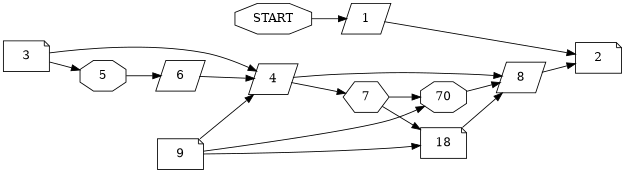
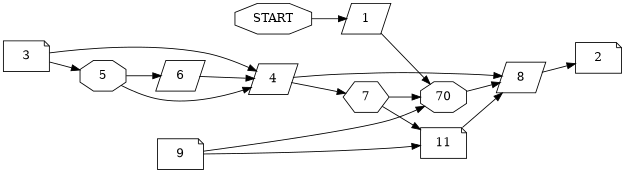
(476, 37) -> (402, 55)
(223, 120) -> (181, 101)
(444, 143) -> (444, 143)
